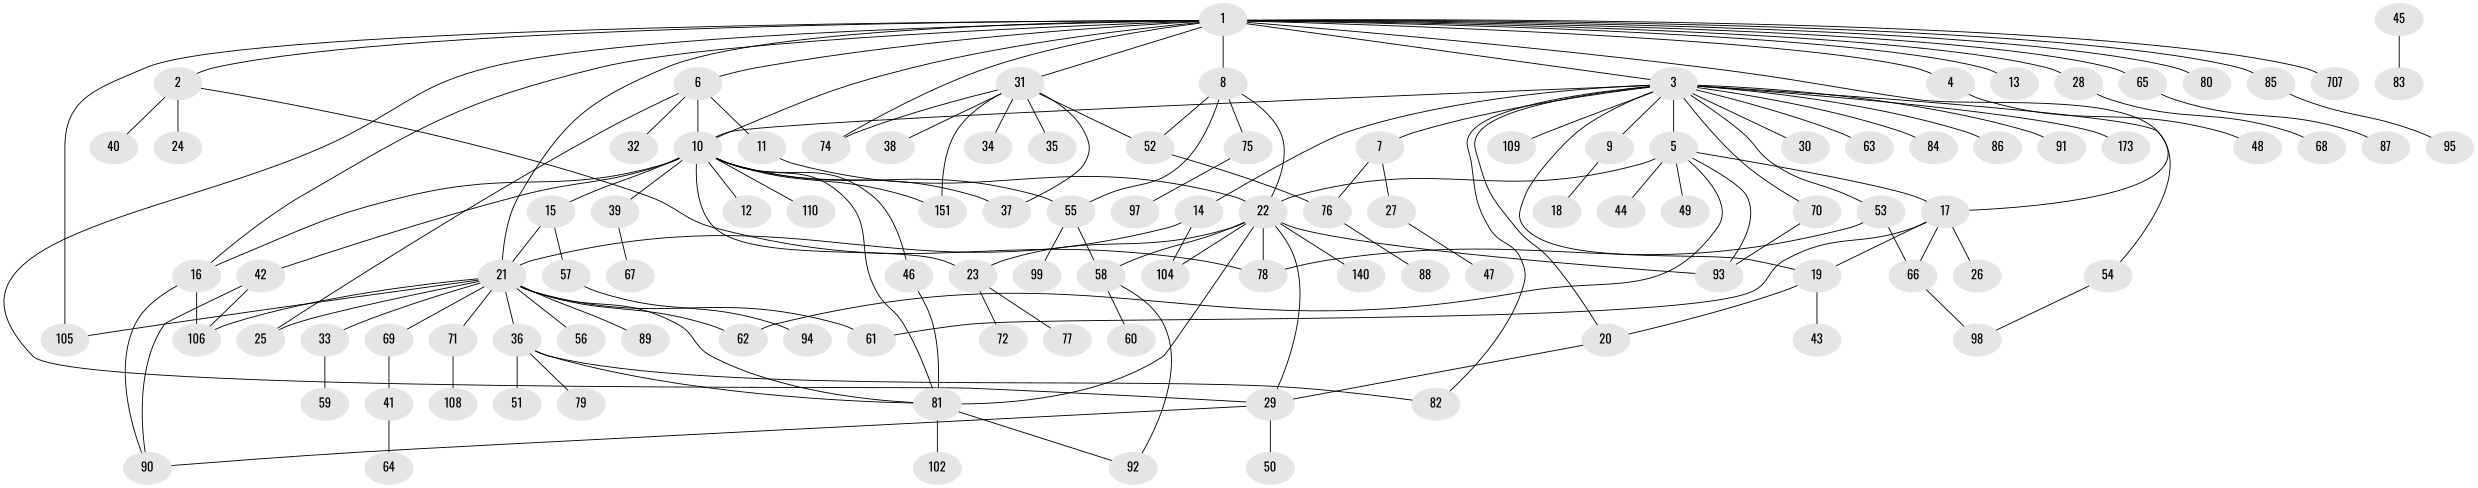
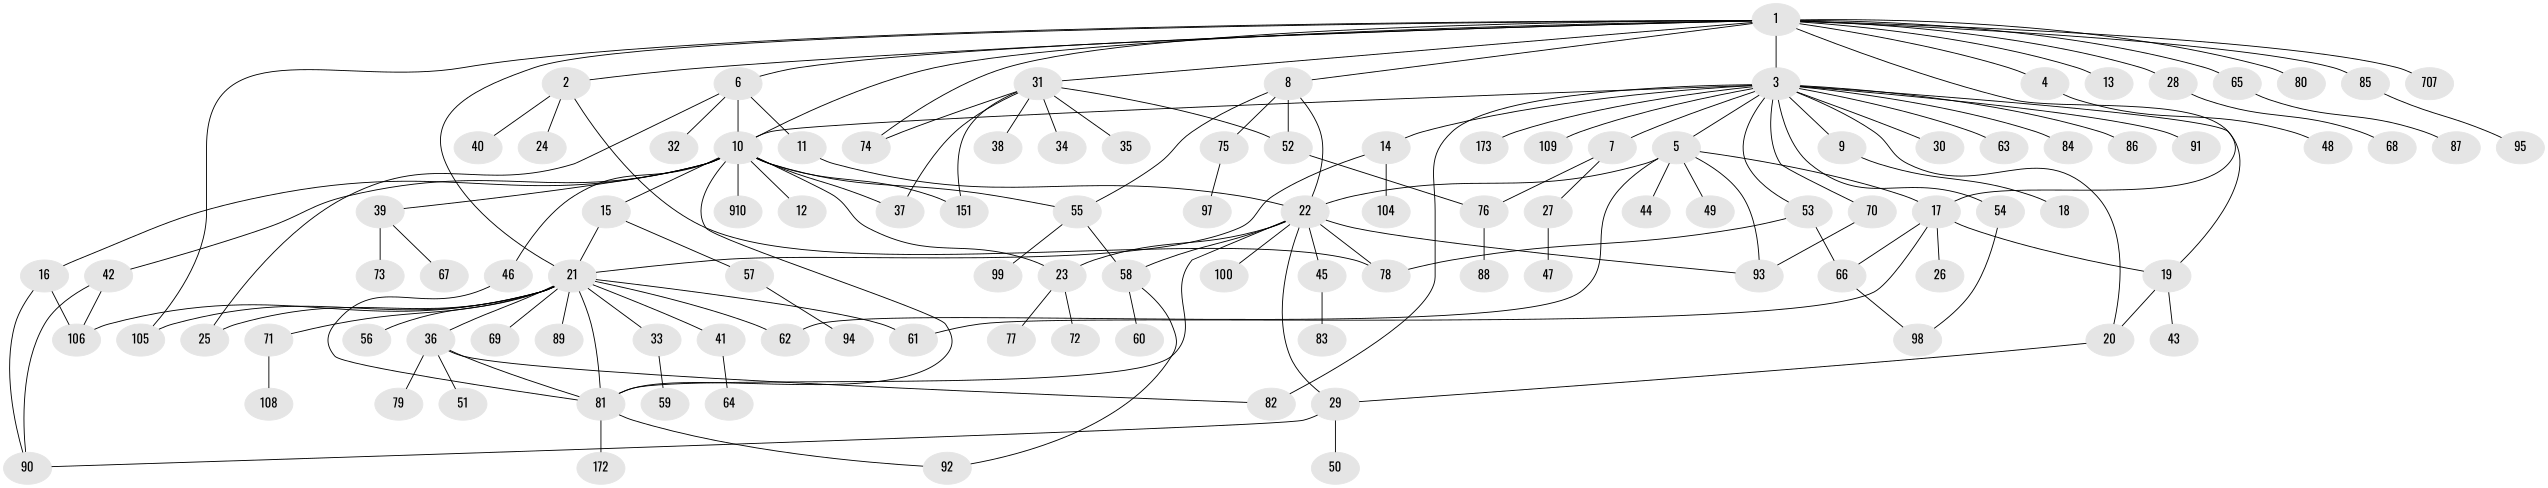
(680, 54) -> none
(811, 212) -> (738, 212)
(1214, 244) -> (1314, 244)
none -> (380, 276)
(1361, 276) -> (1224, 276)
(6, 310) -> none
(389, 372) -> (648, 307)
(937, 468) -> (601, 468)
